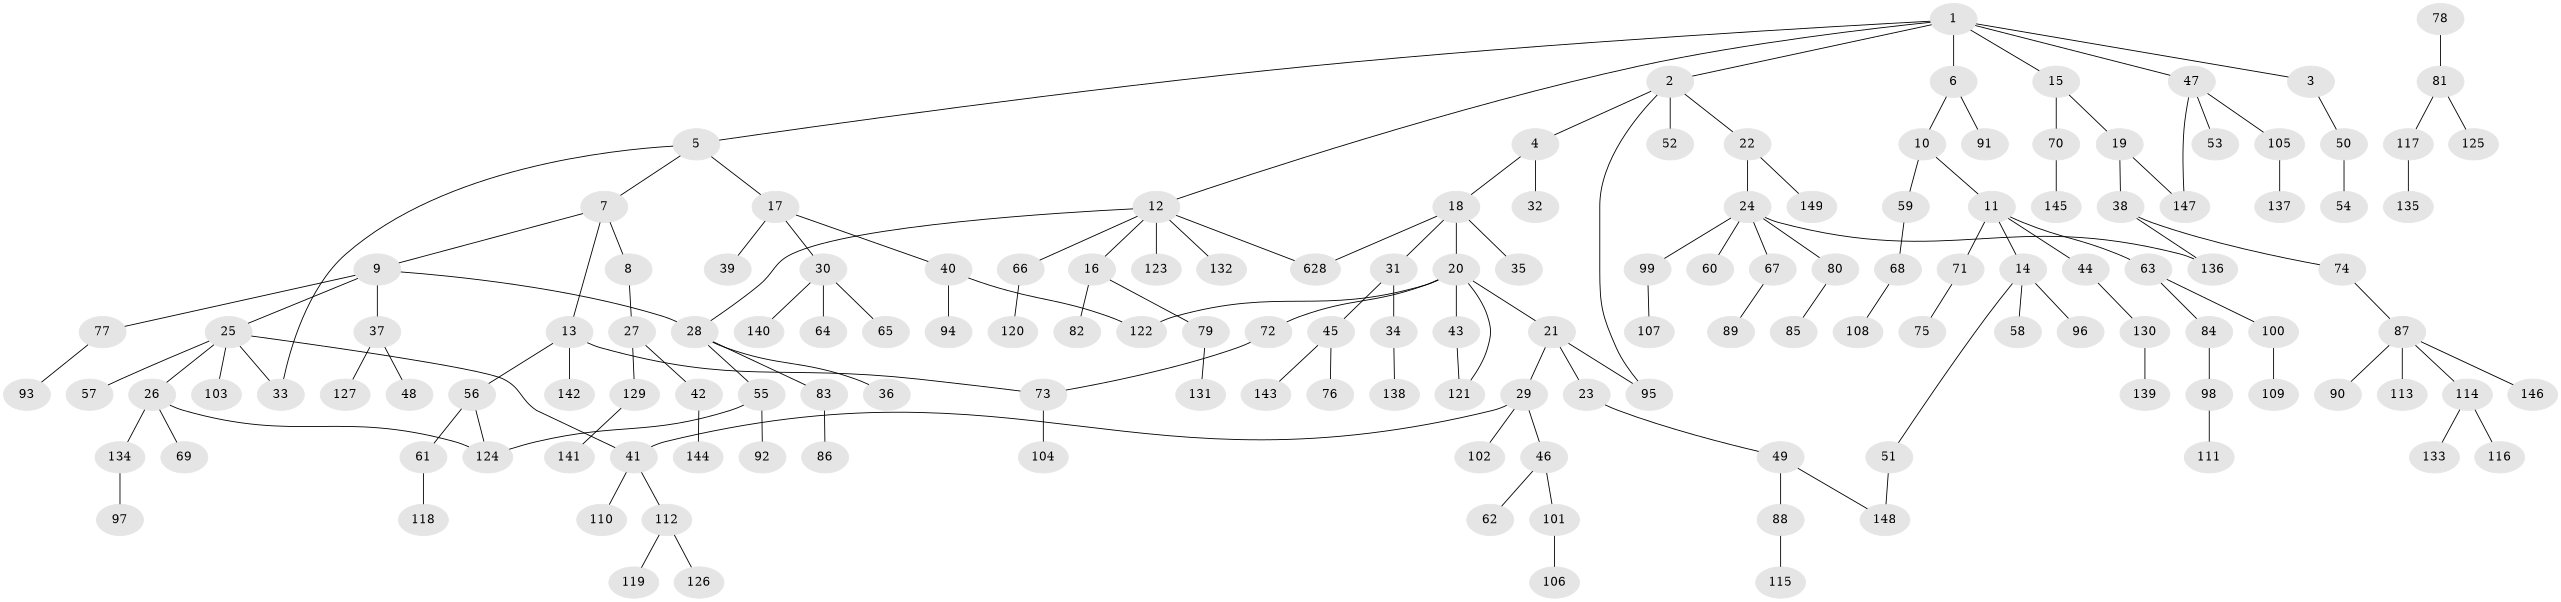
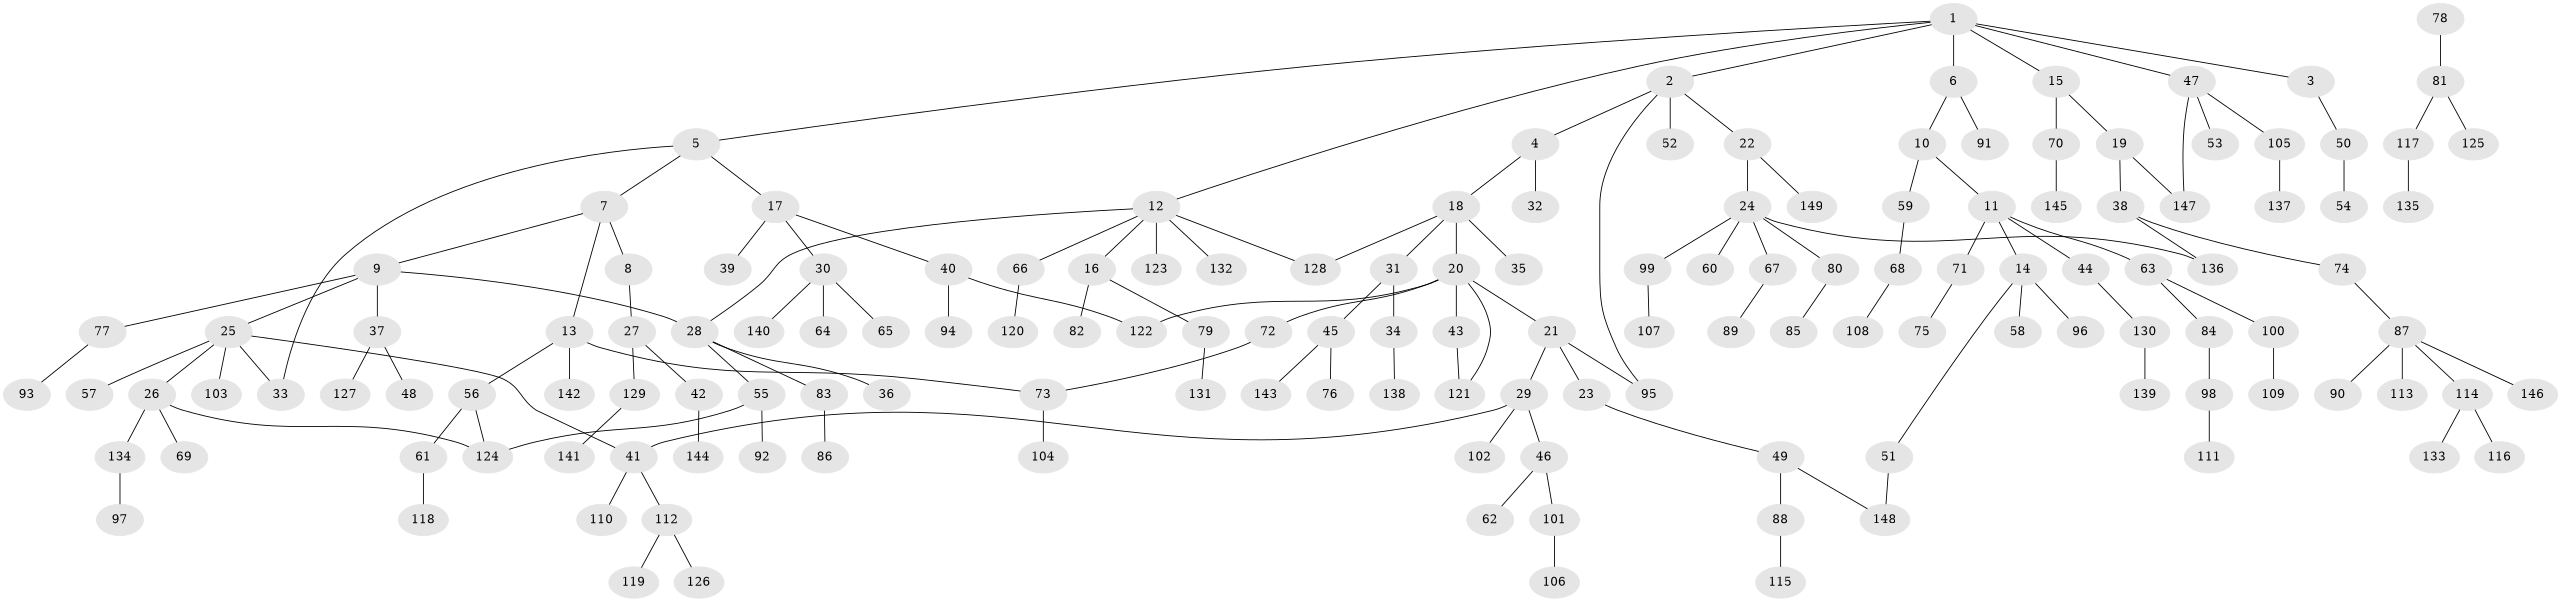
(1315, 270) -> (1315, 270)
